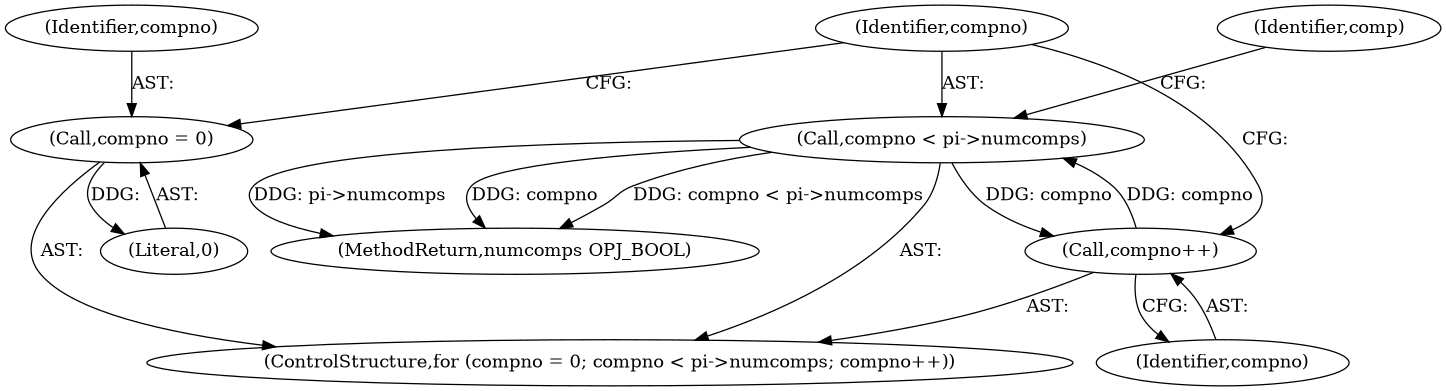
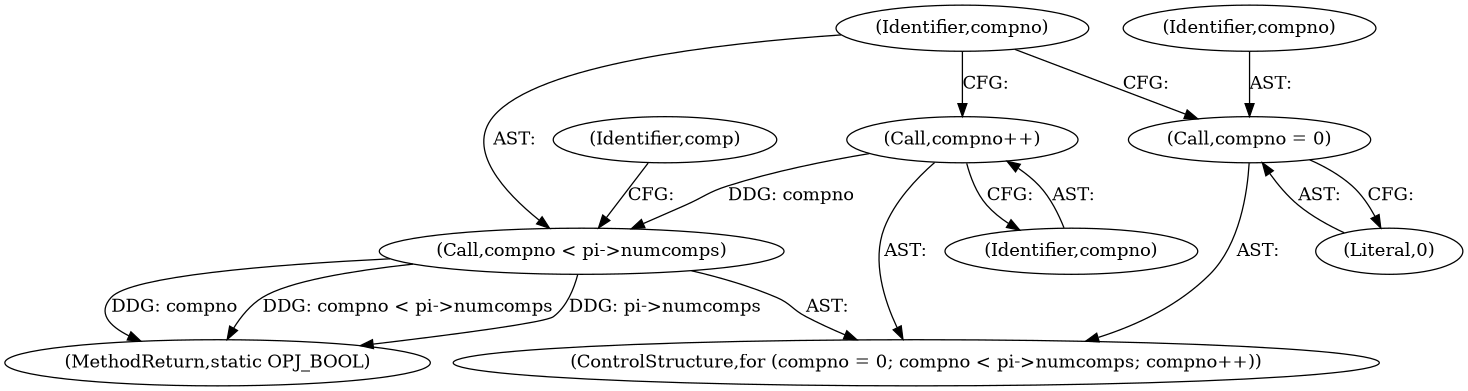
(118, 195) -> (1394, 195)
(989, 207) -> none
(515, 251) -> (218, 363)
